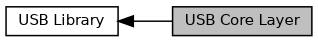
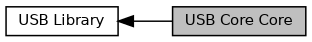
(242, 21) -> (239, 21)
